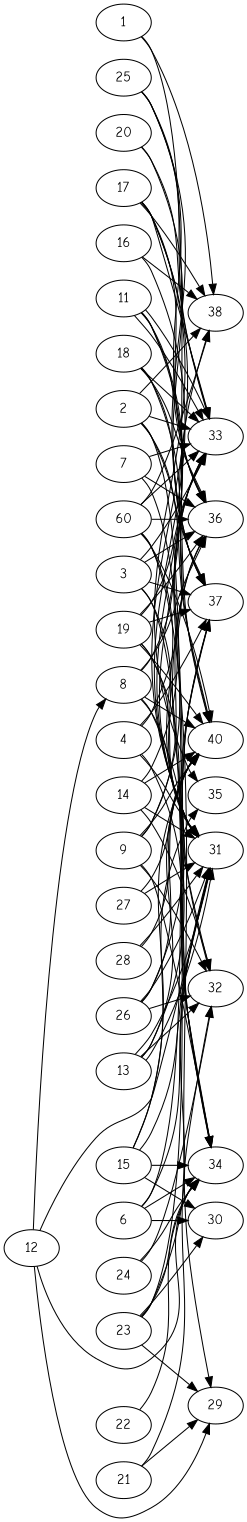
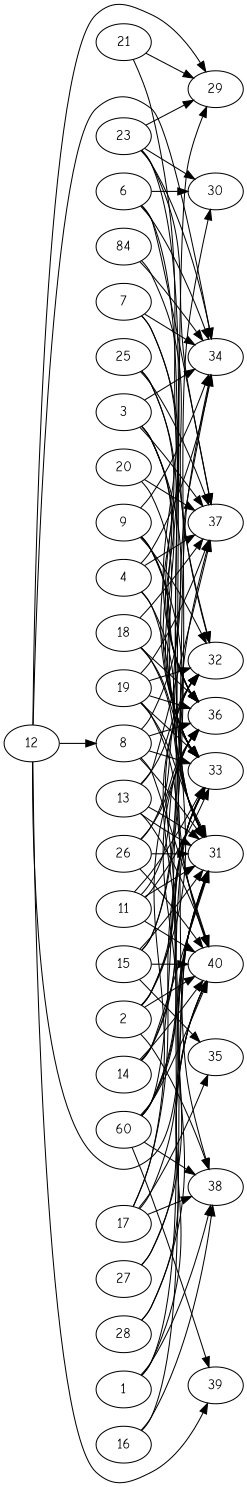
none -> (176, 1088)
(124, 1276) -> (124, 247)
none -> (216, 1385)
(124, 1425) -> none
